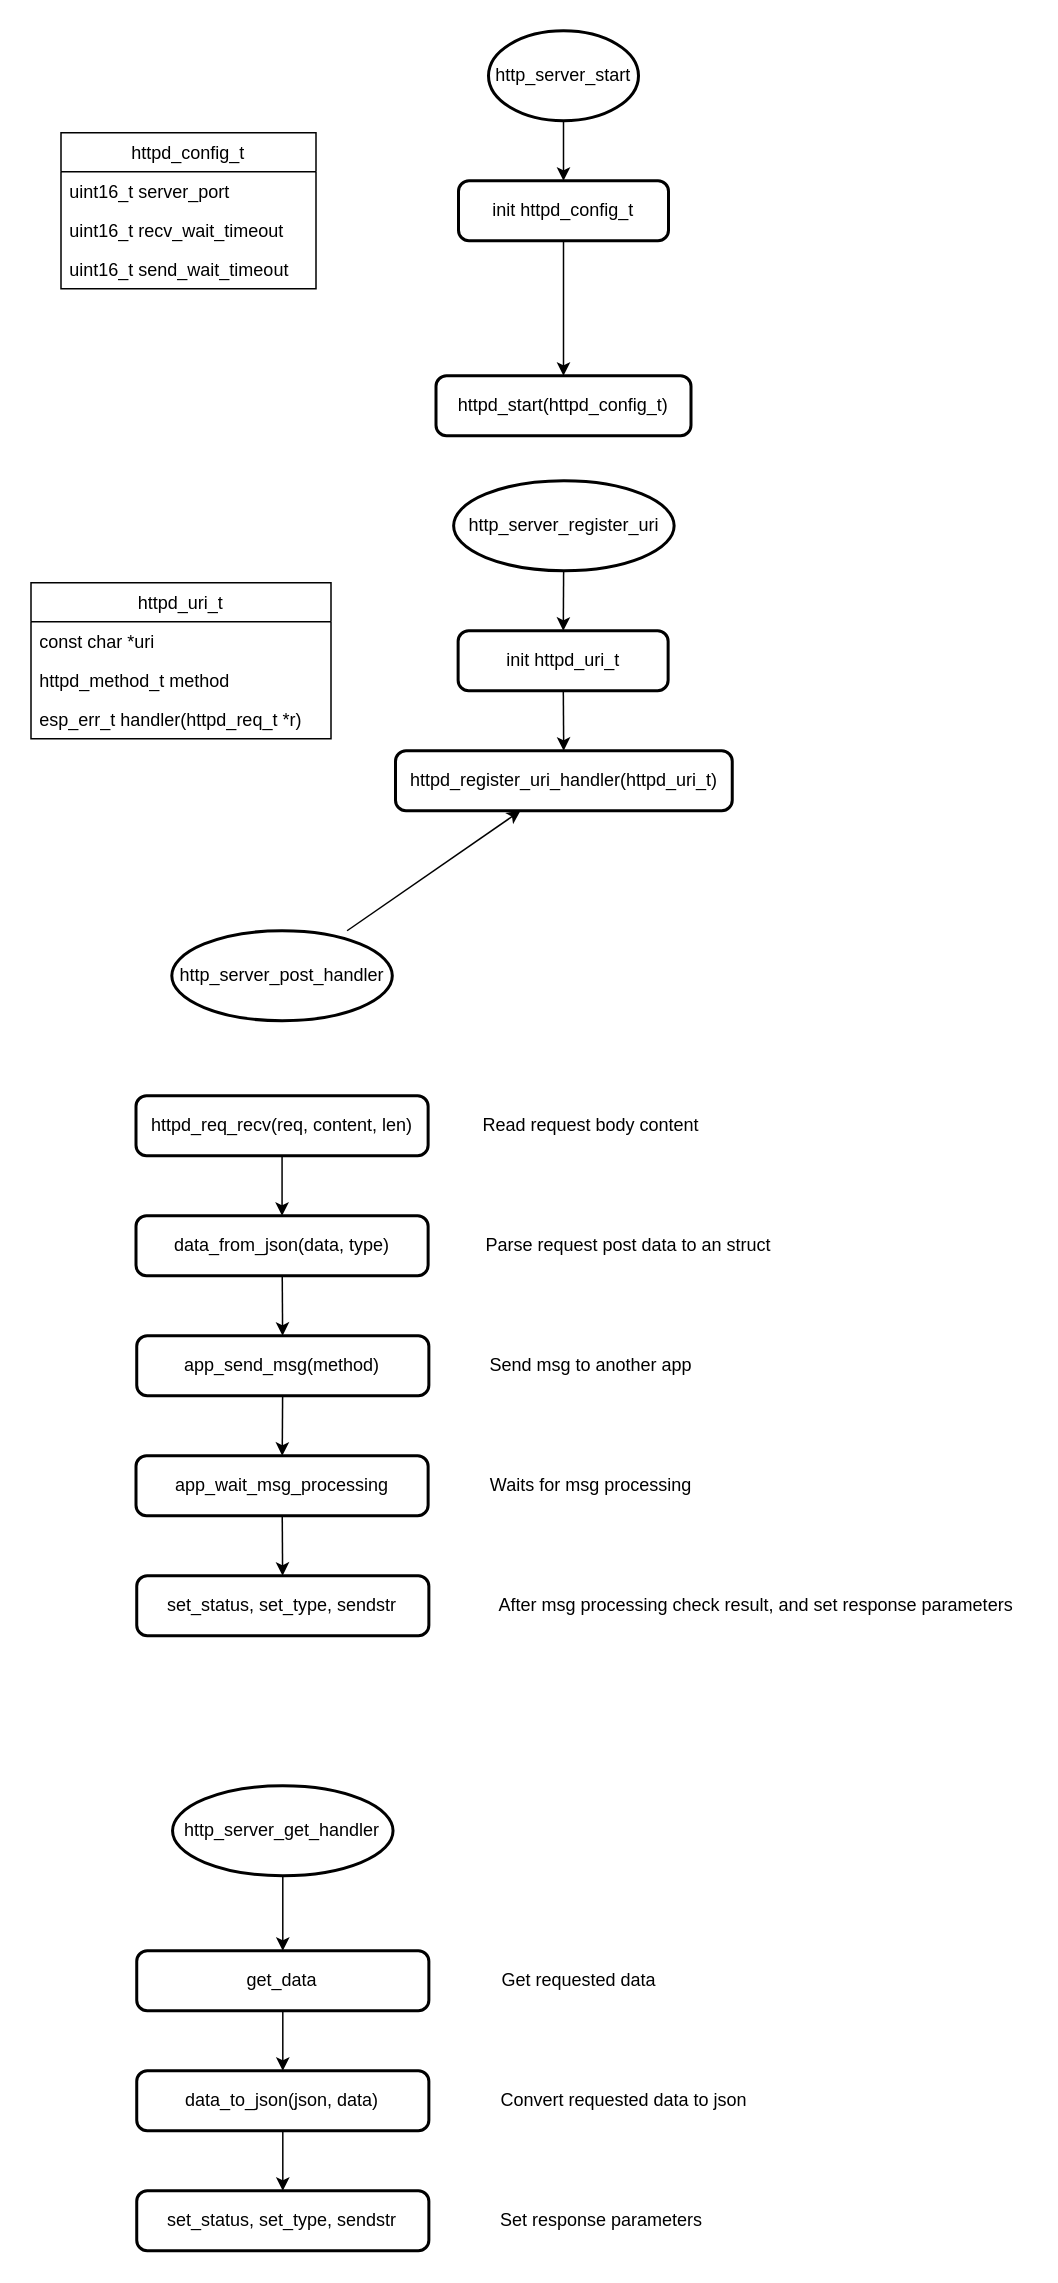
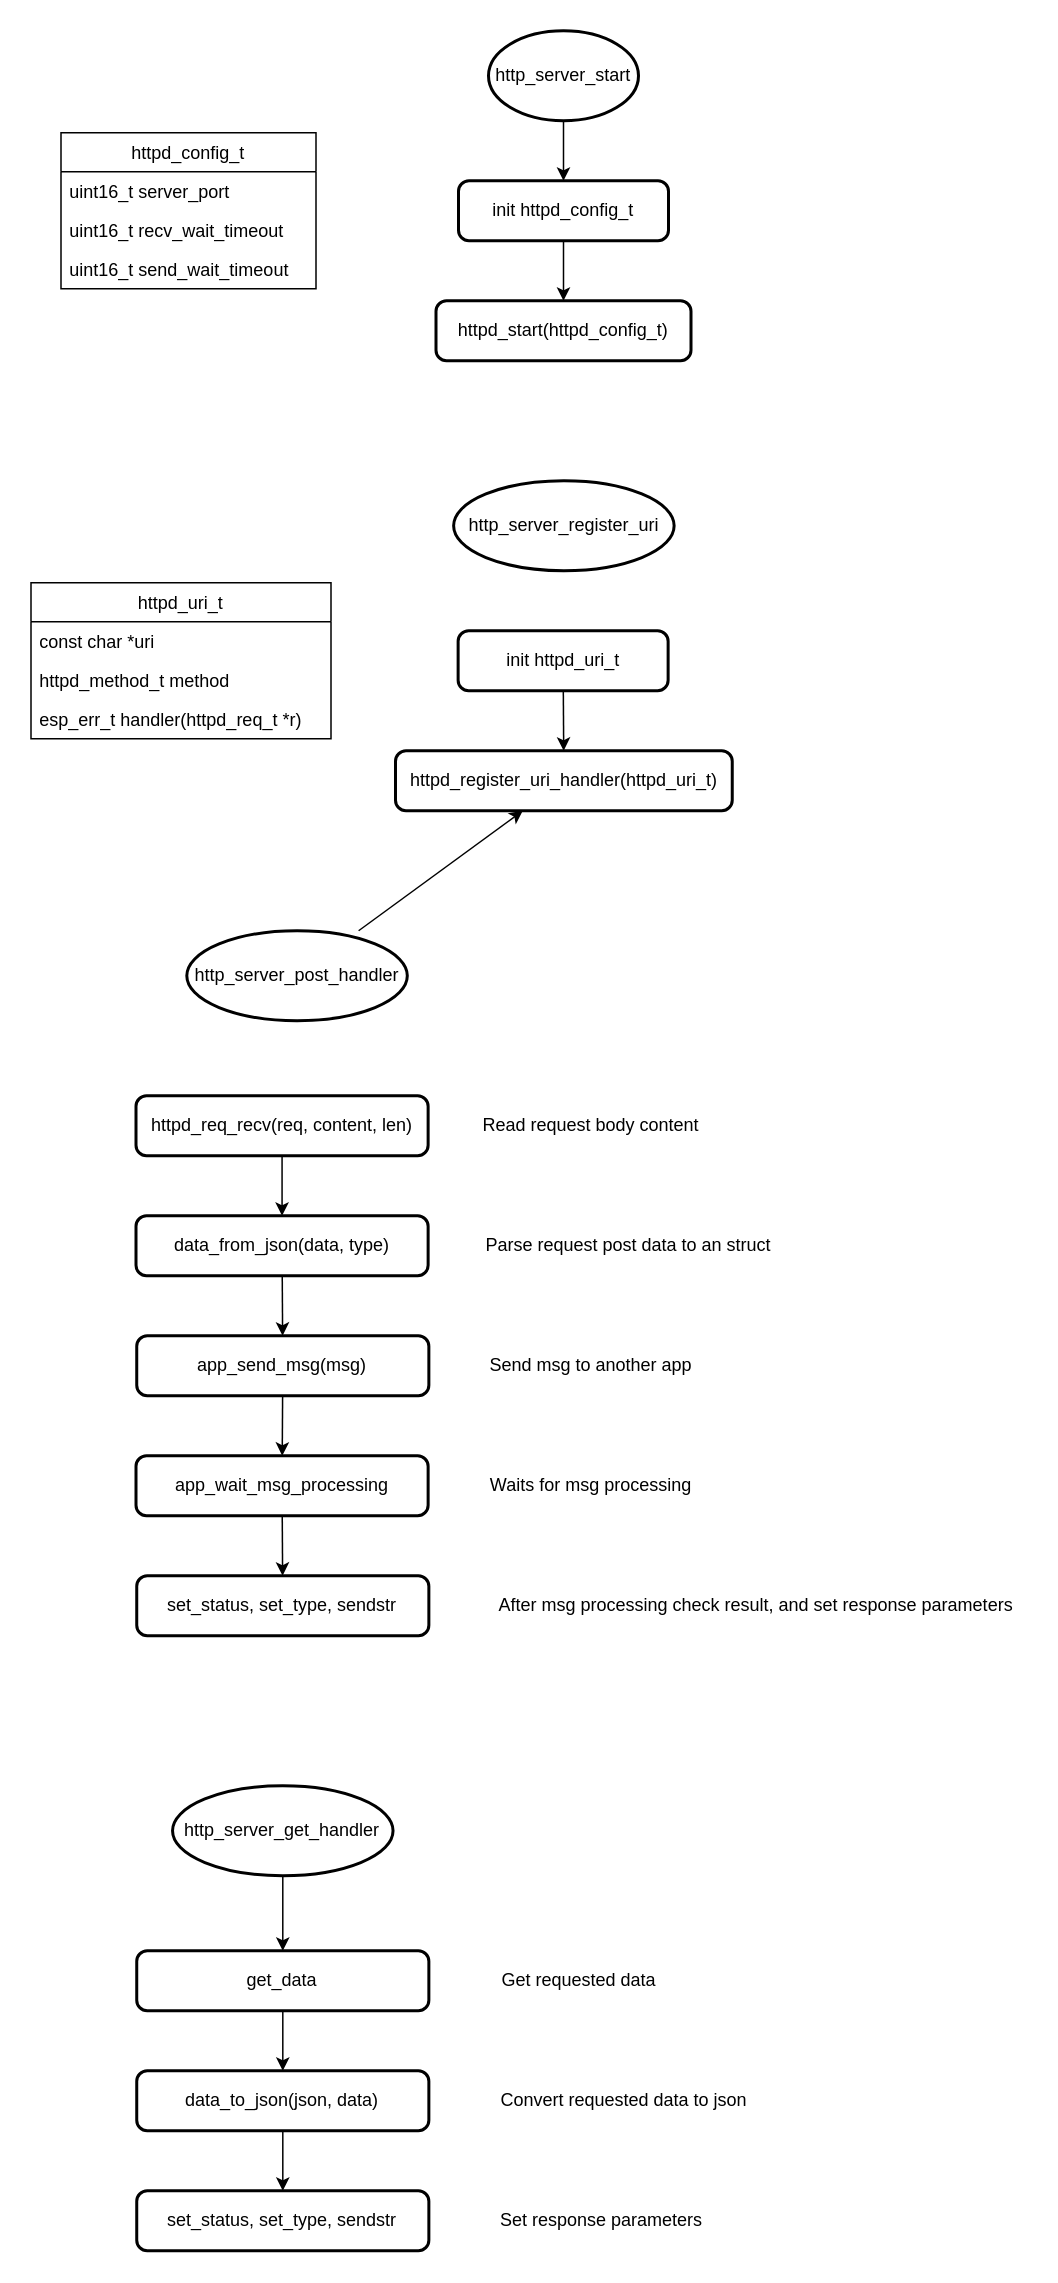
(563, 406) -> (563, 331)
(563, 596) -> none
(282, 976) -> (297, 976)
(282, 1366) -> (282, 1366)
